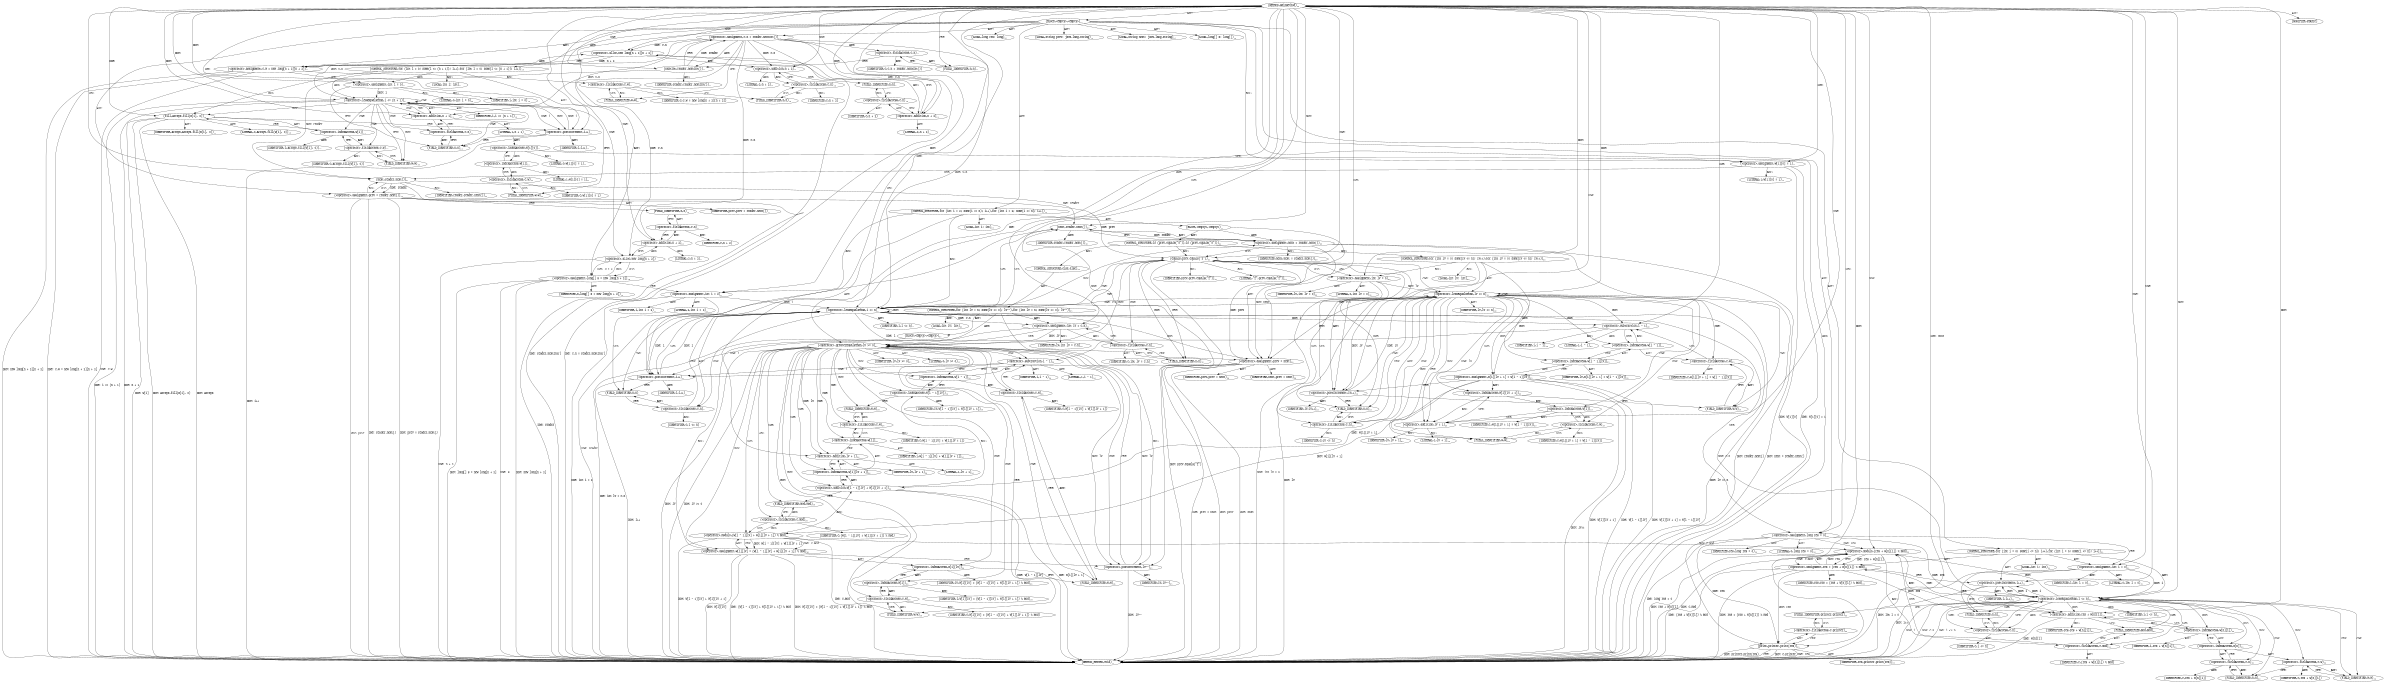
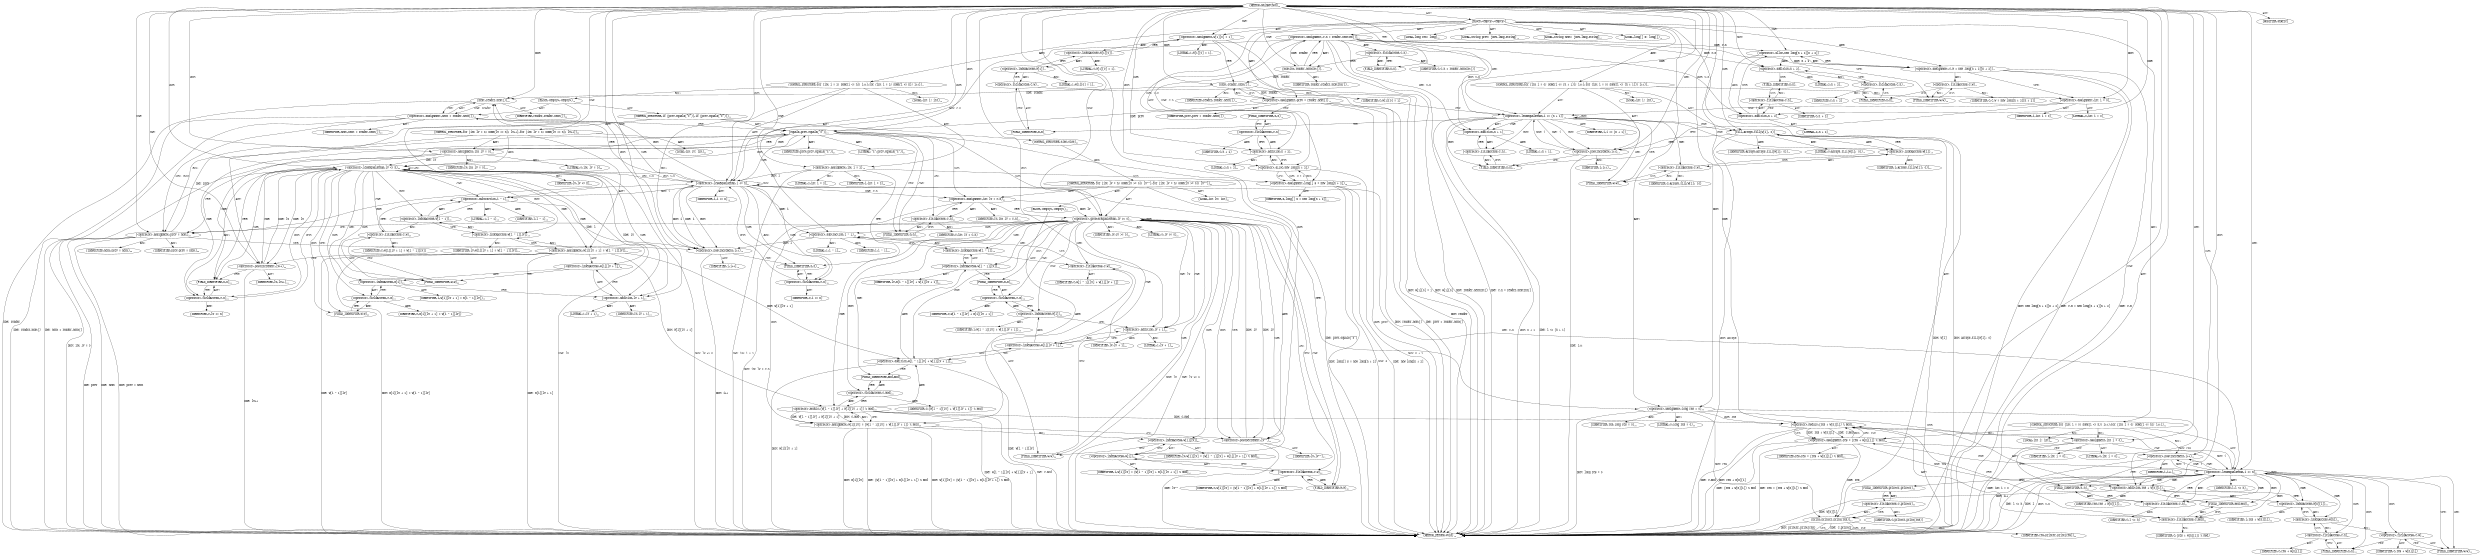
(414, 107) -> (1450, 110)
(514, 140) -> (1142, 44)
(644, 287) -> (1069, 175)
(1937, 336) -> (2144, 275)
none -> (1898, 520)
